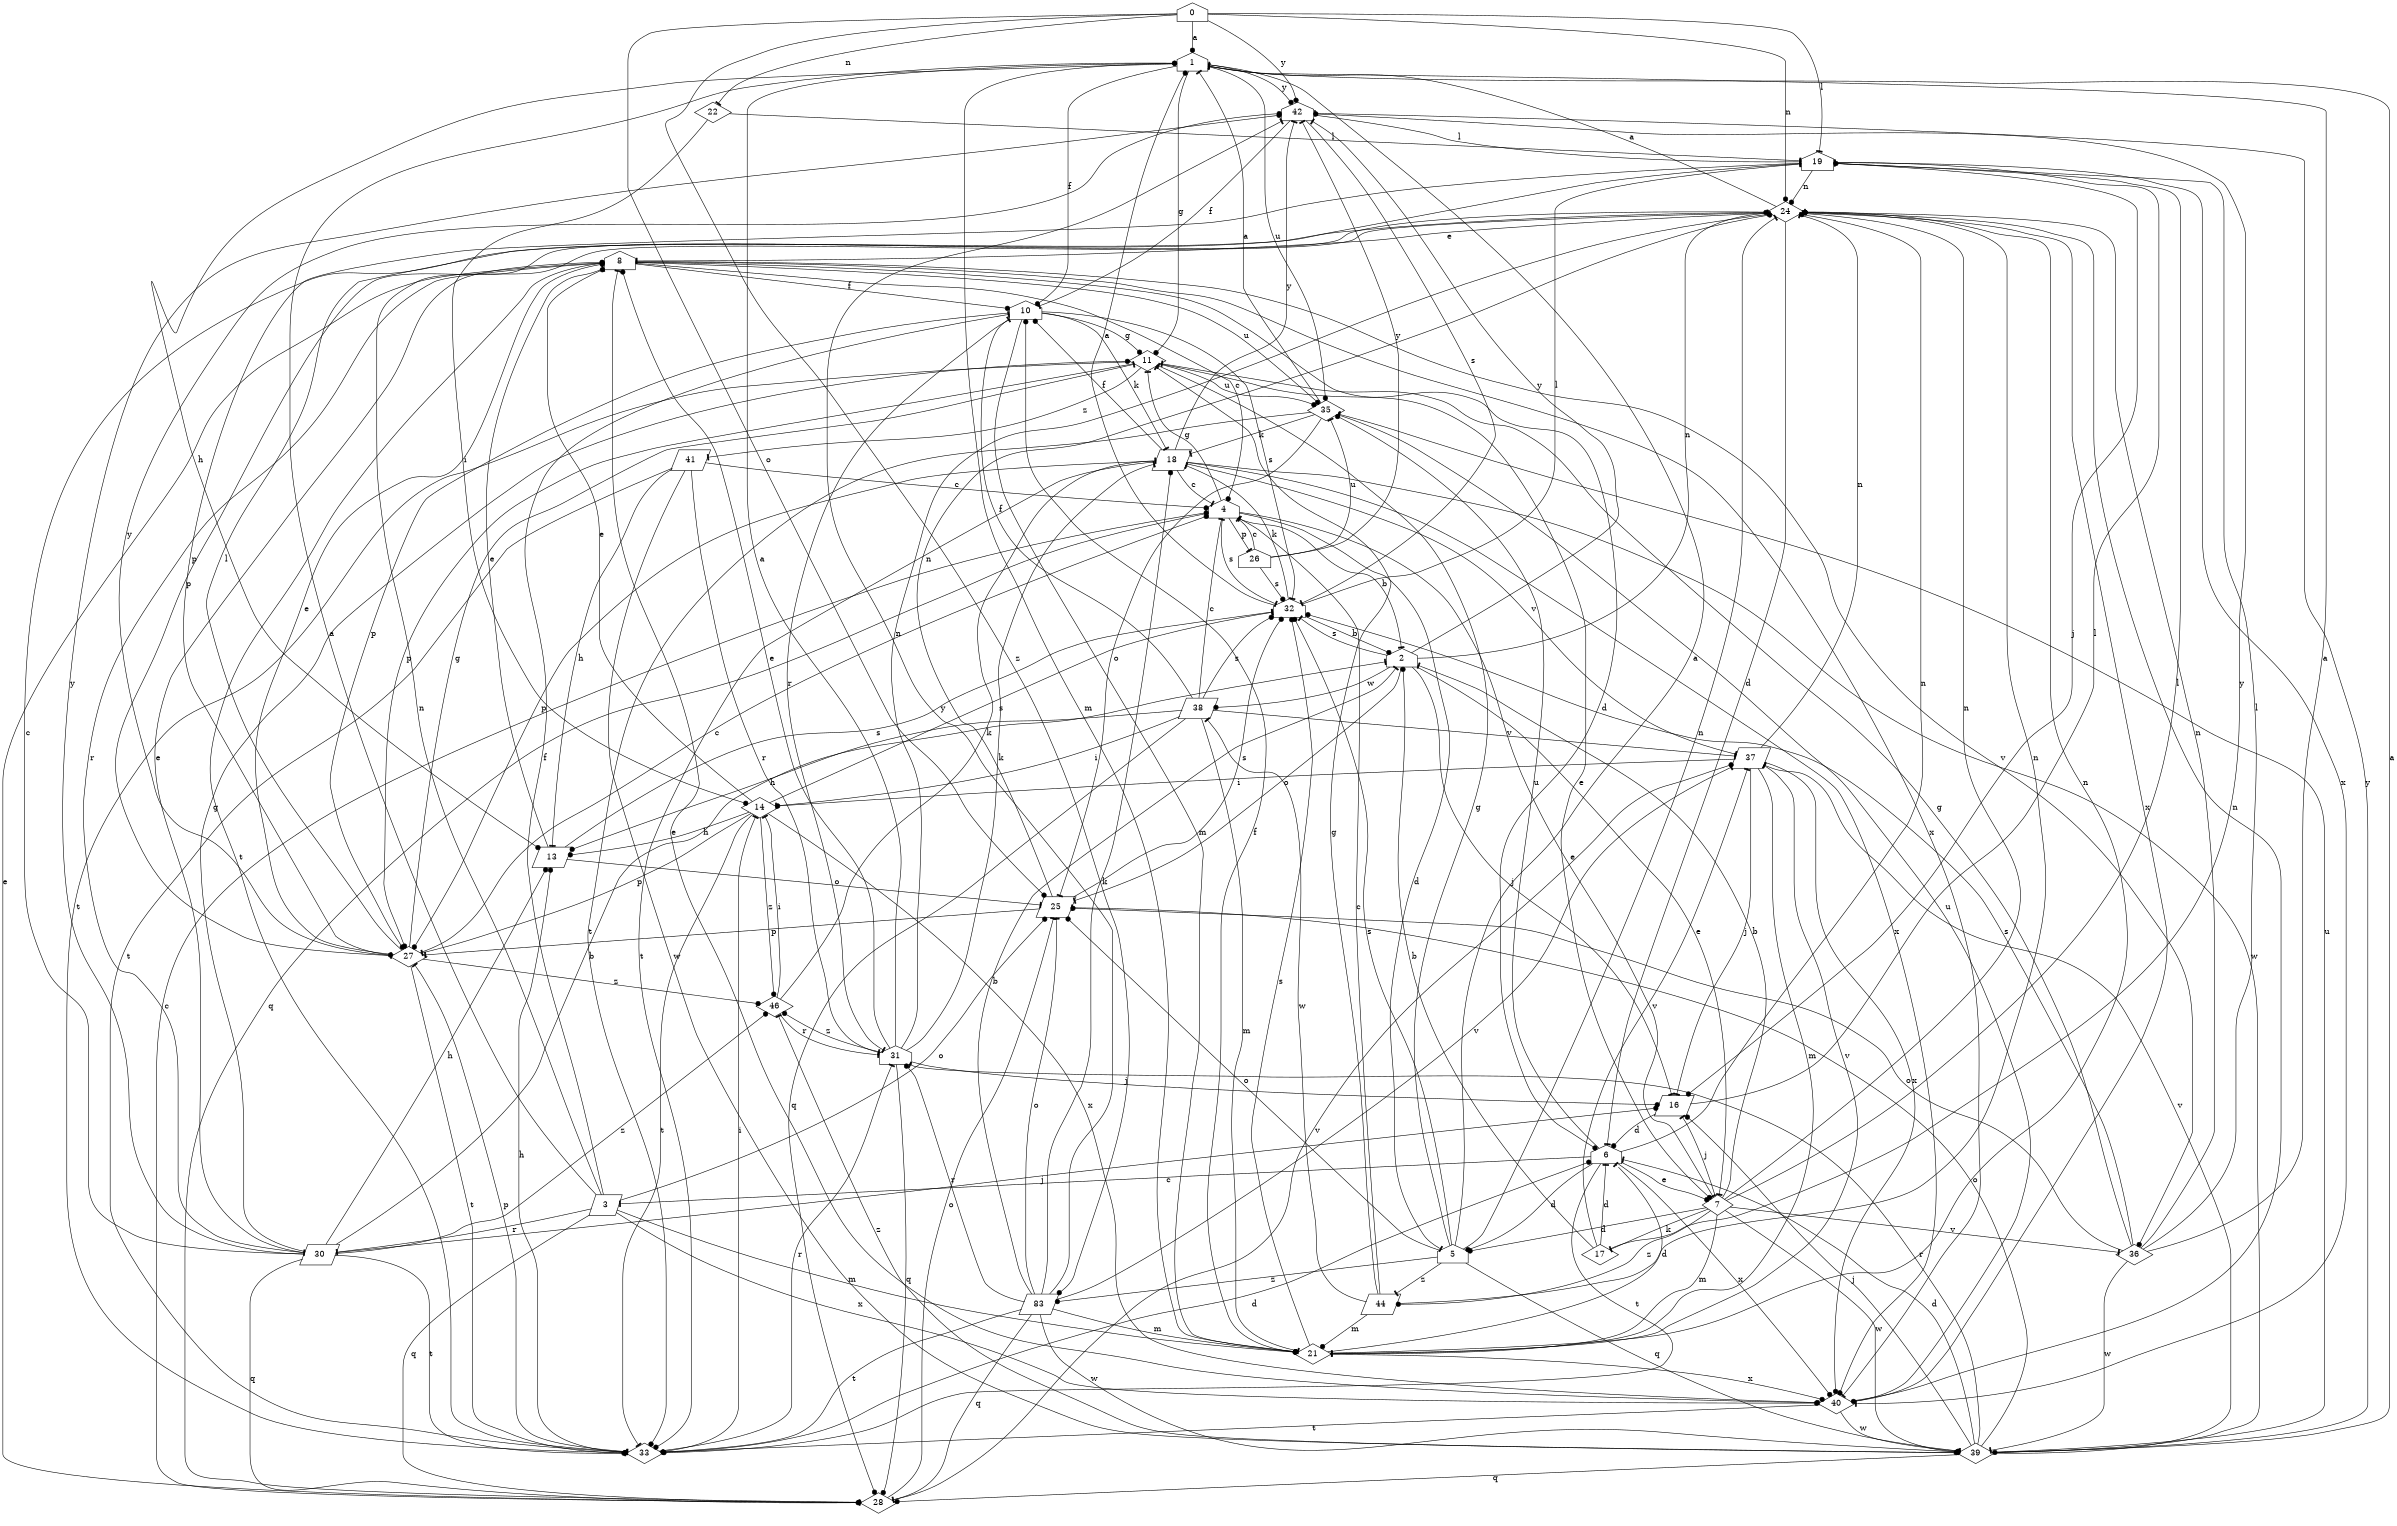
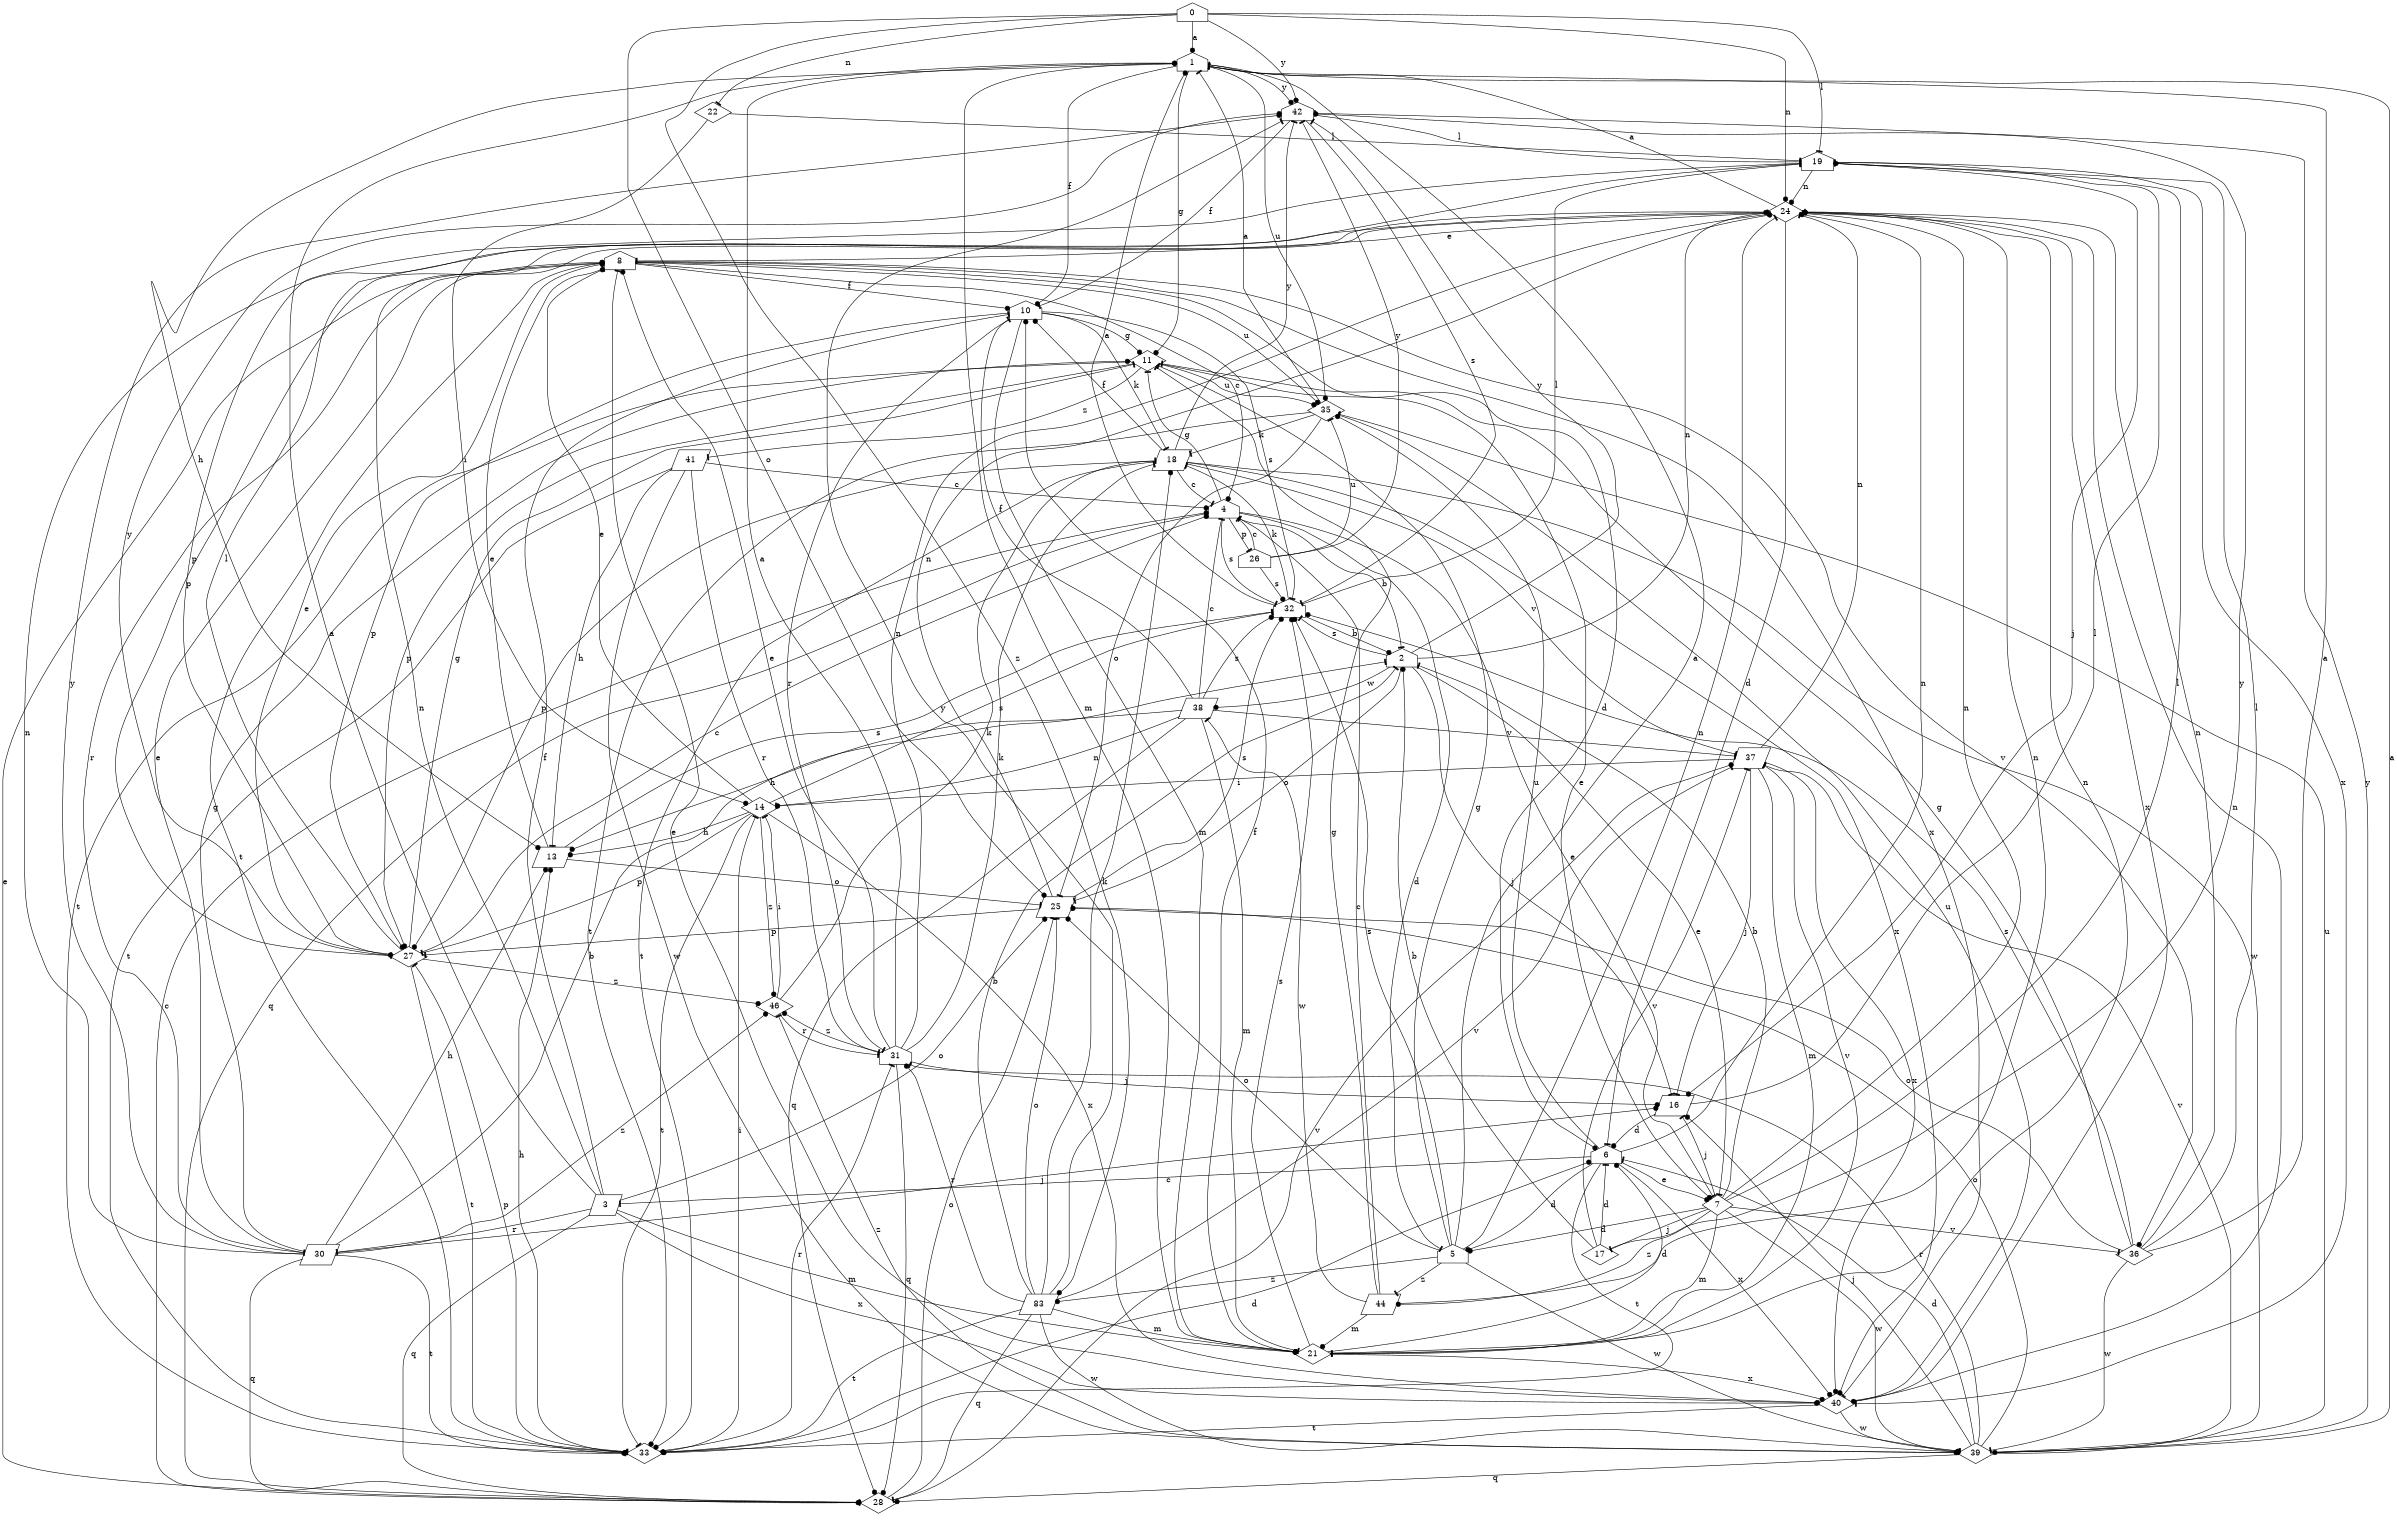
(28, 733) -> (28, 733)
(1096, 758) -> (1096, 758)
(1668, 1230) -> (1668, 1230)
(1540, 1315) -> (1540, 1315)
(1657, 1354) -> (1657, 1354)
